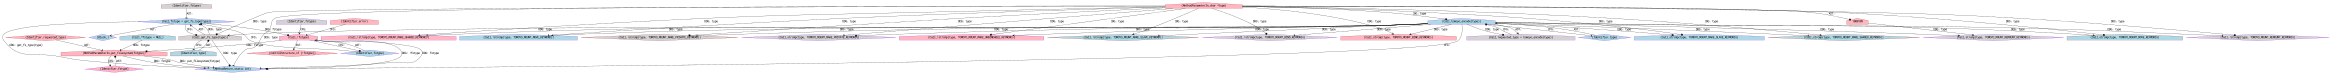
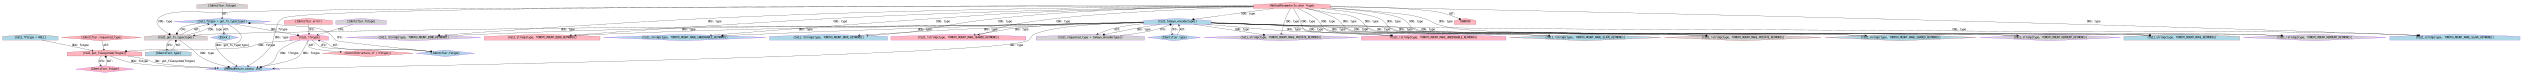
(1920, 29) -> (1666, 33)
none -> (685, 37)
(1448, 45) -> (1016, 45)
(114, 53) -> (105, 53)
